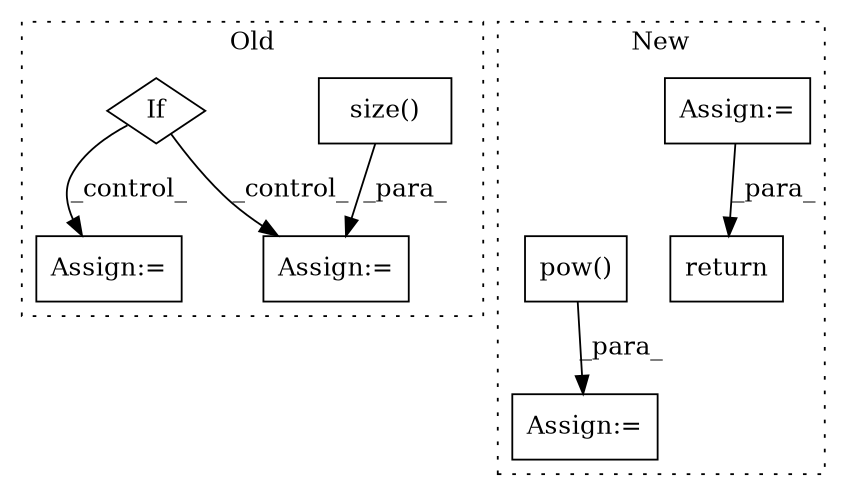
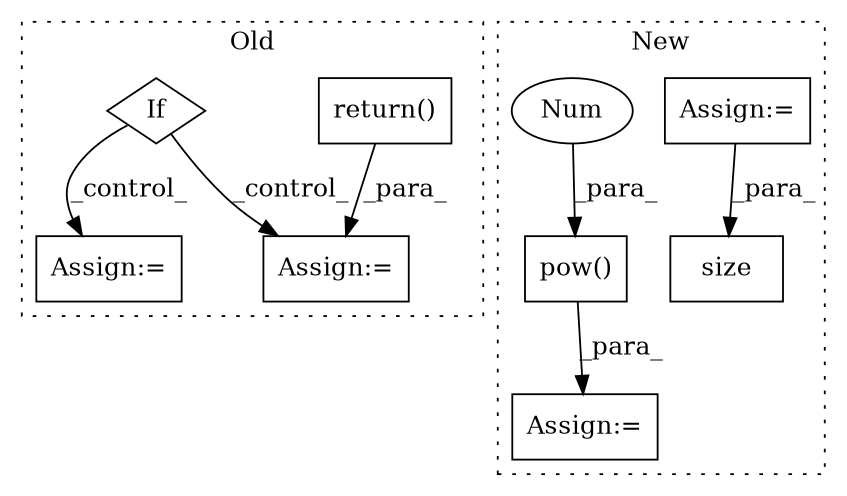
(385, 111) -> (385, 111)
none -> (572, 111)
(727, 269) -> (727, 269)
